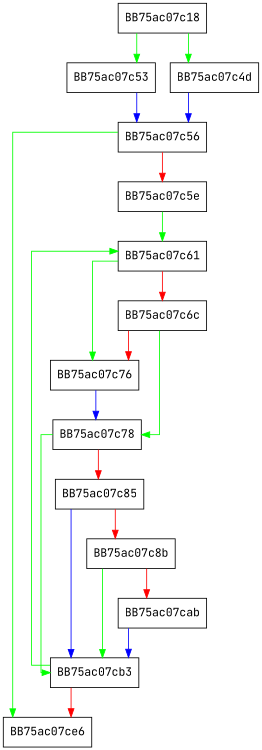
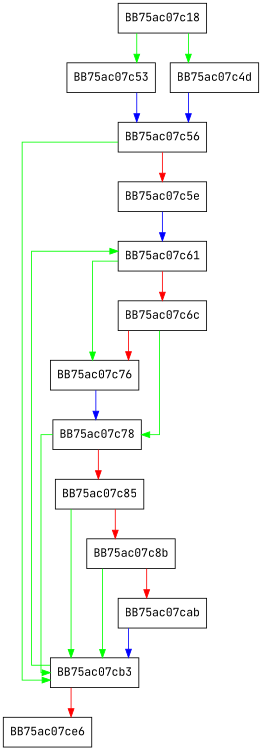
(162, 222) -> (162, 222)
(13, 368) -> (22, 373)
(71, 579) -> (71, 579)
